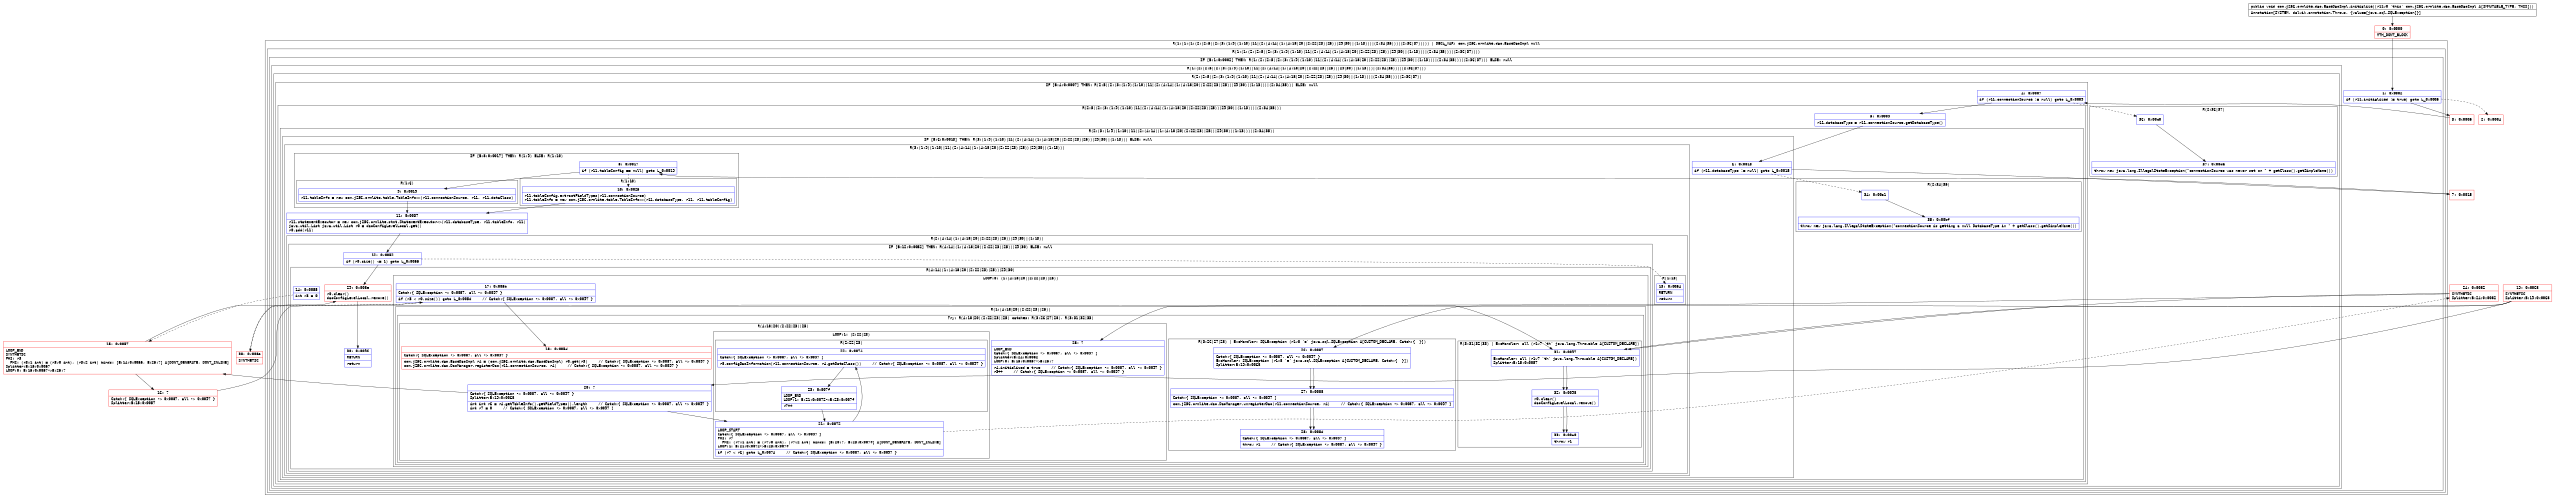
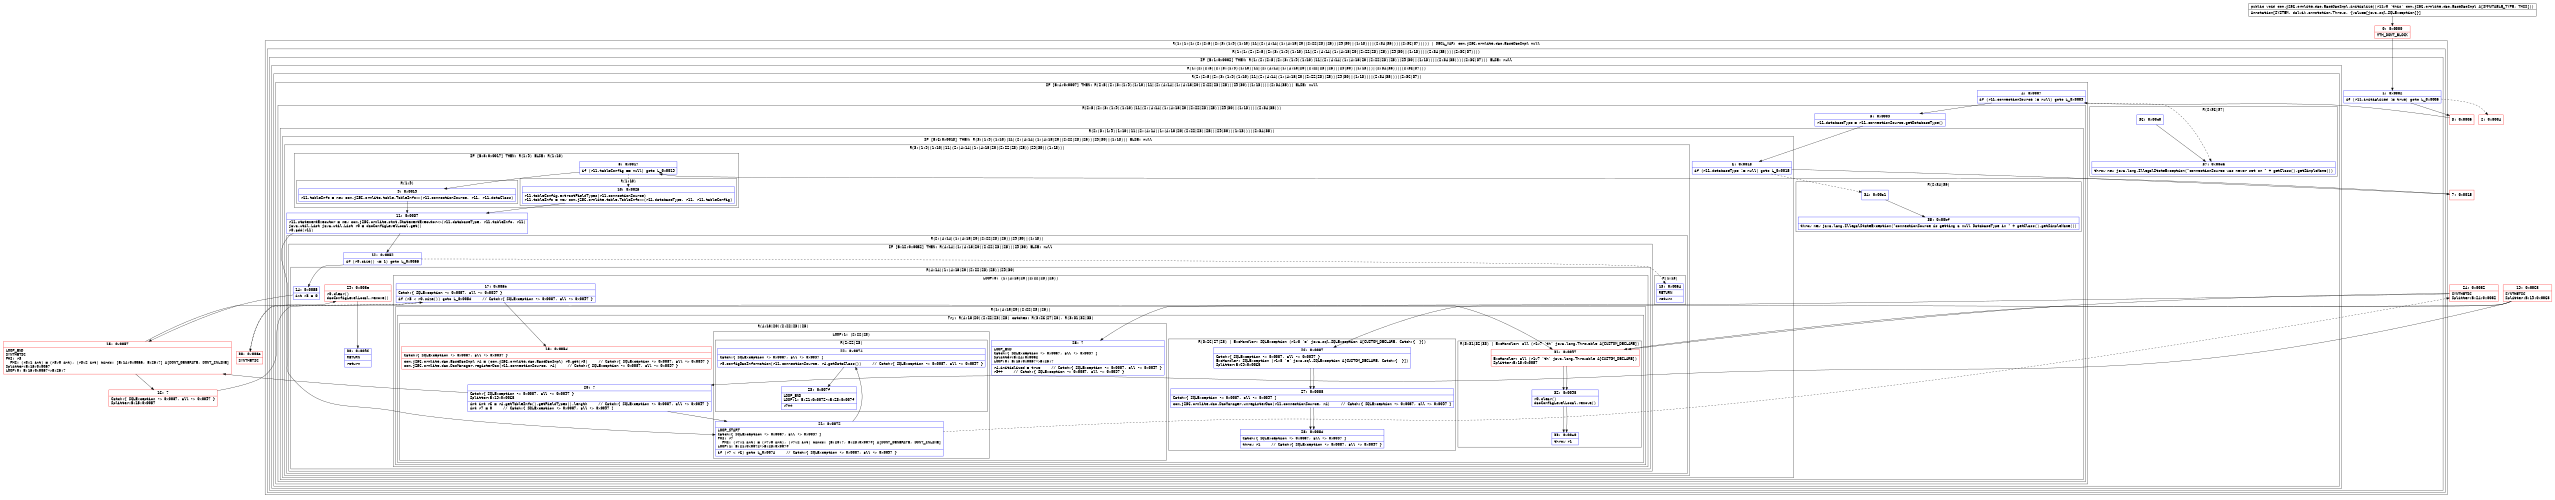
(2104, 109) -> (2171, 108)
(407, 183) -> (407, 183)
(372, 274) -> (320, 269)
(213, 314) -> (213, 314)
(1565, 358) -> (1565, 358)
(1238, 365) -> (1238, 365)
(823, 414) -> (422, 416)
